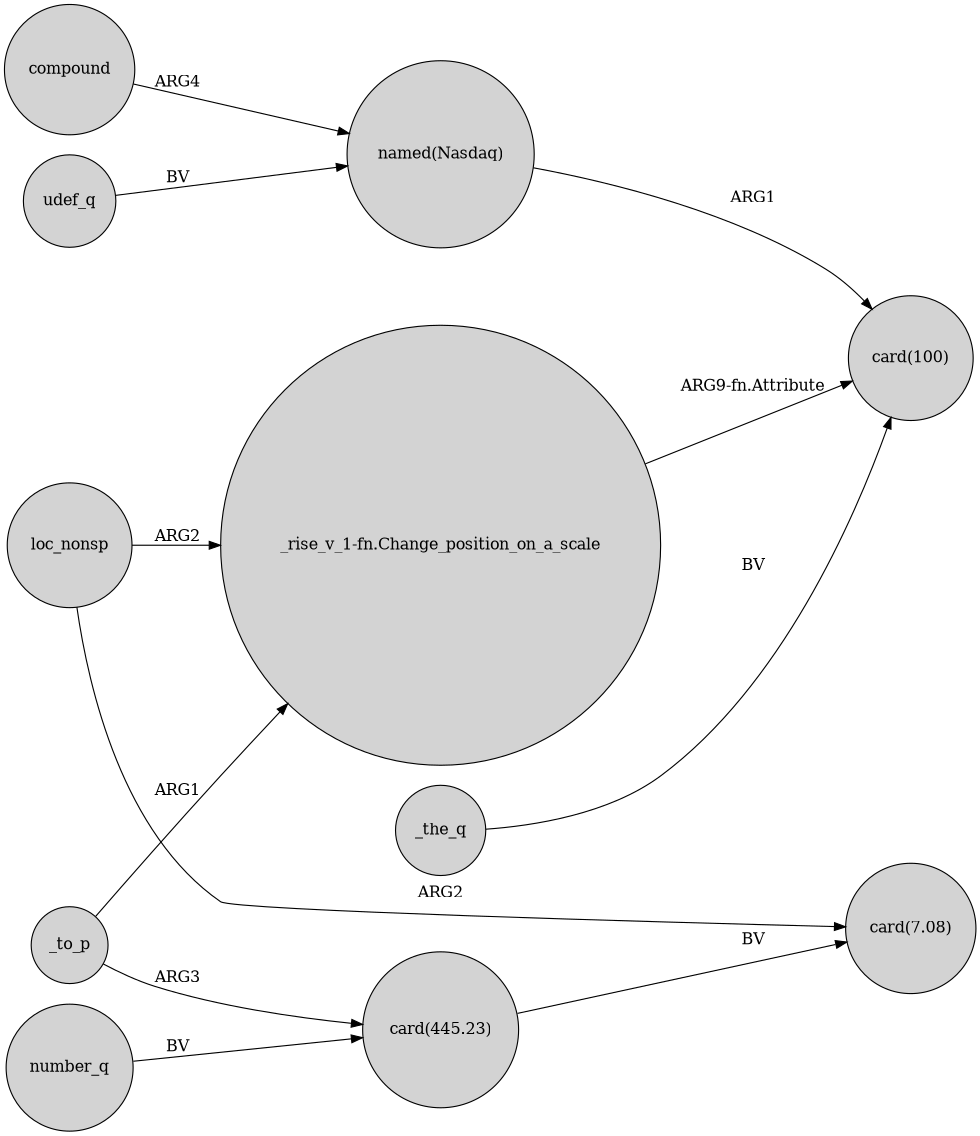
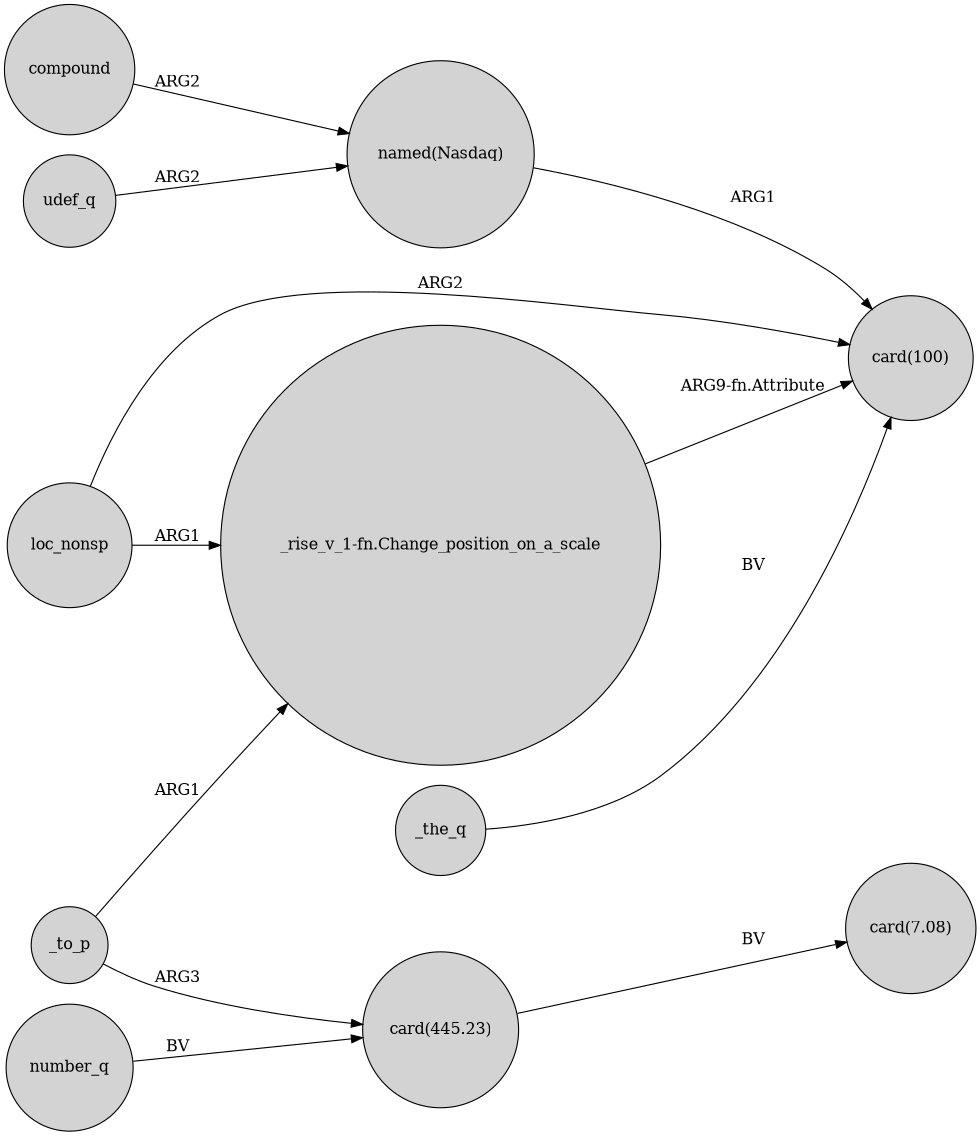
(178, 82) -> (178, 82)
(178, 178) -> (178, 178)
(178, 537) -> (178, 537)
(359, 911) -> (420, 293)
